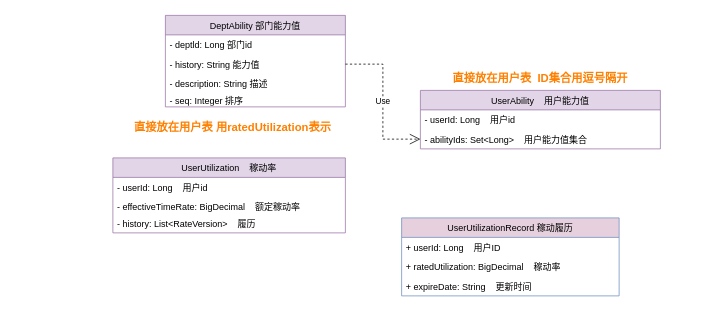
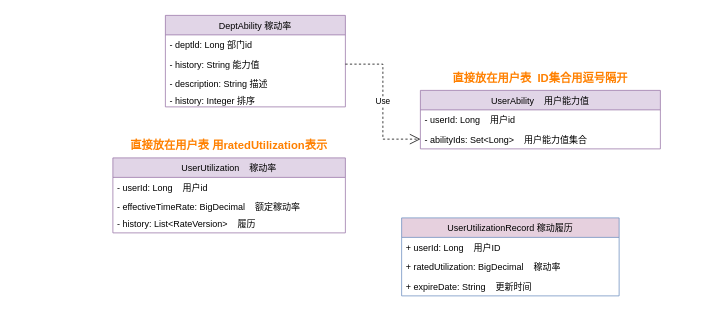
(255, 26) -> (255, 26)
(212, 101) -> (221, 101)
(233, 126) -> (229, 145)
